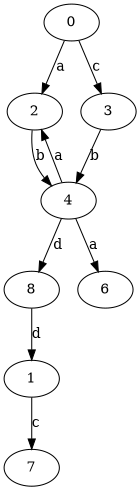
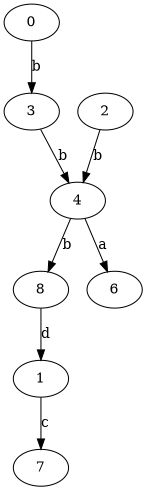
(55, 62) -> none
(96, 67) -> (37, 67)
(54, 161) -> none
(58, 245) -> (68, 245)
